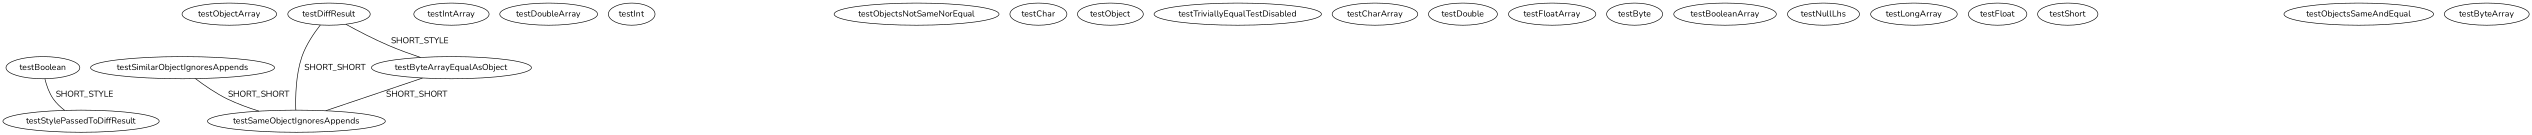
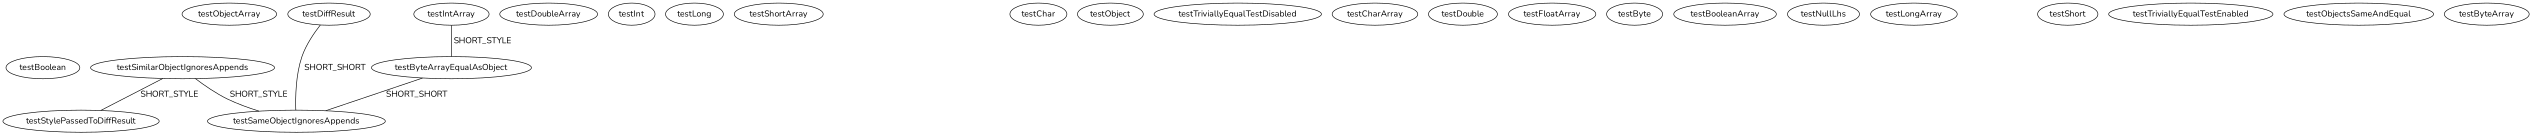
none -> (694, 14)
none -> (779, 14)
(917, 14) -> none
(1998, 14) -> none
none -> (2191, 14)
(382, 43) -> (451, 41)
(258, 94) -> (258, 94)
(52, 97) -> (132, 94)
